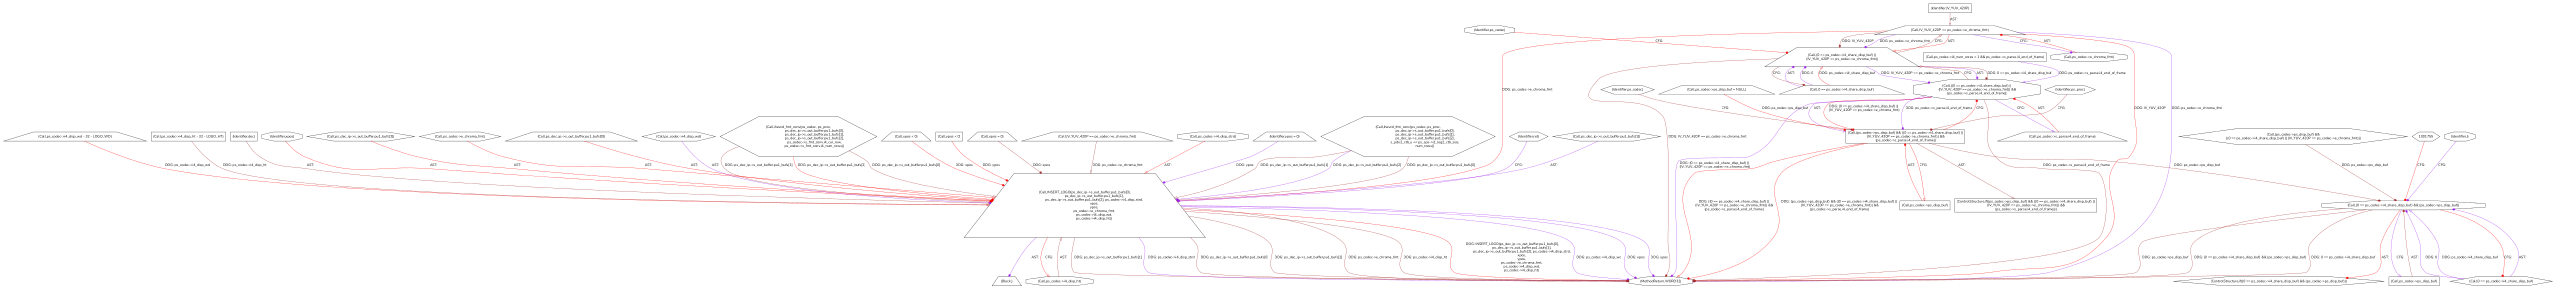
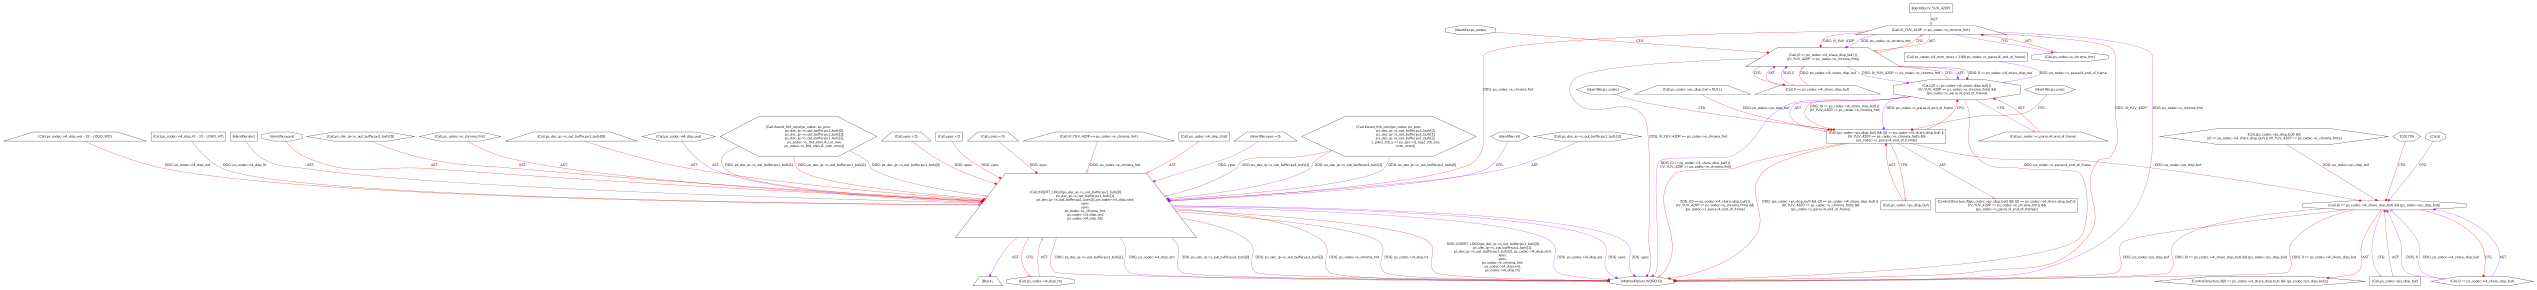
(992, 137) -> (993, 137)
(1213, 137) -> (1204, 137)
(2460, 137) -> (2435, 137)
